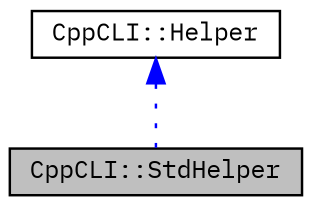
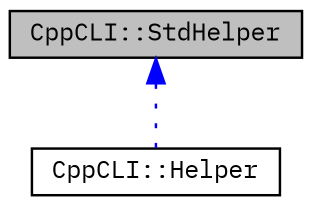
(156, 116) -> (156, 116)
